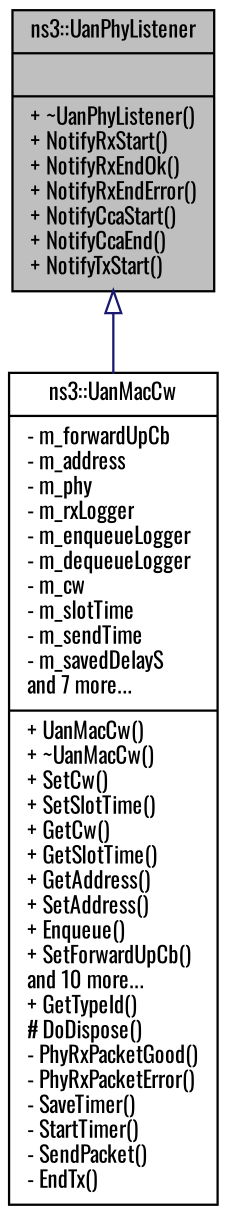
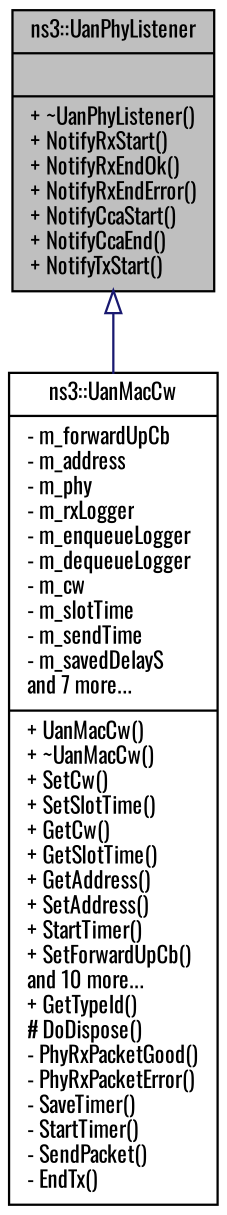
(76, 932) -> (85, 932)
